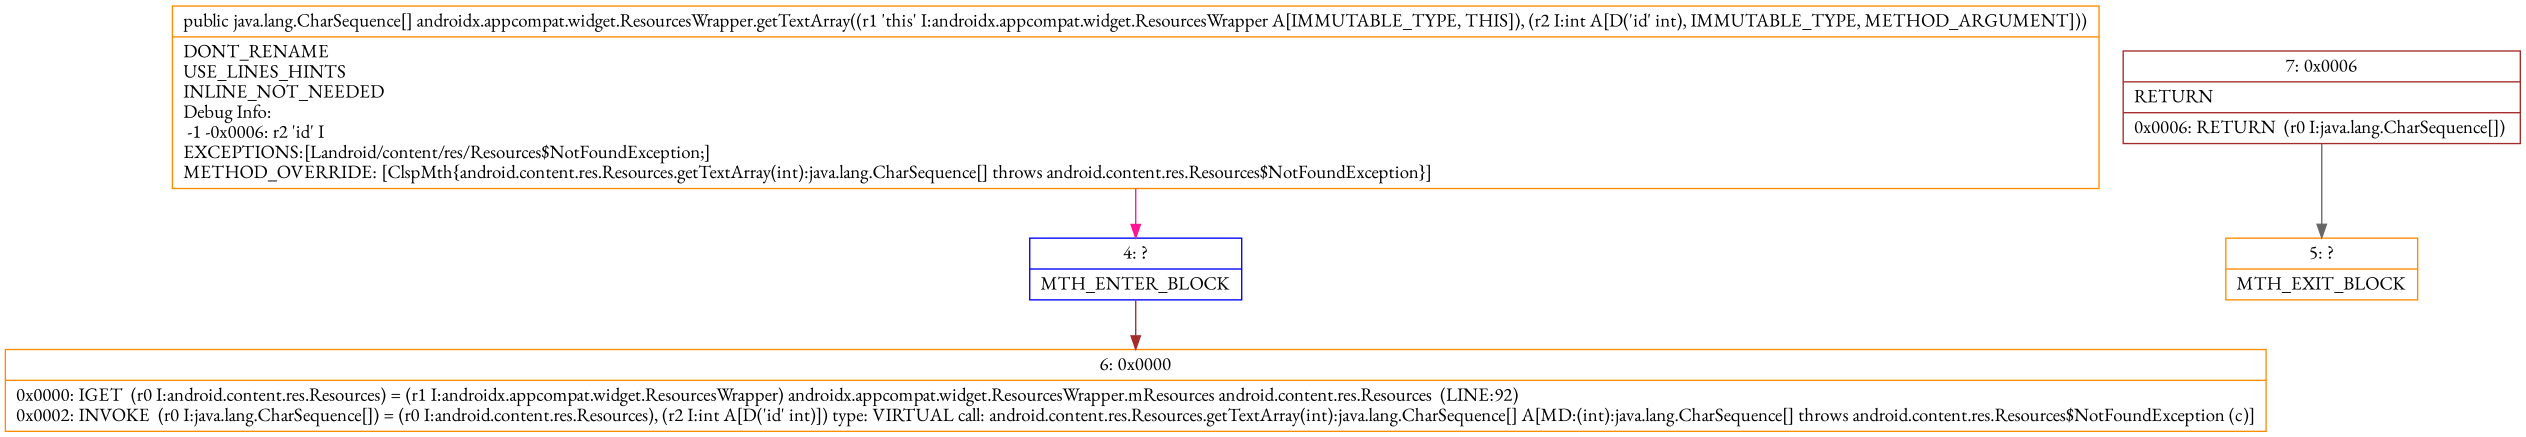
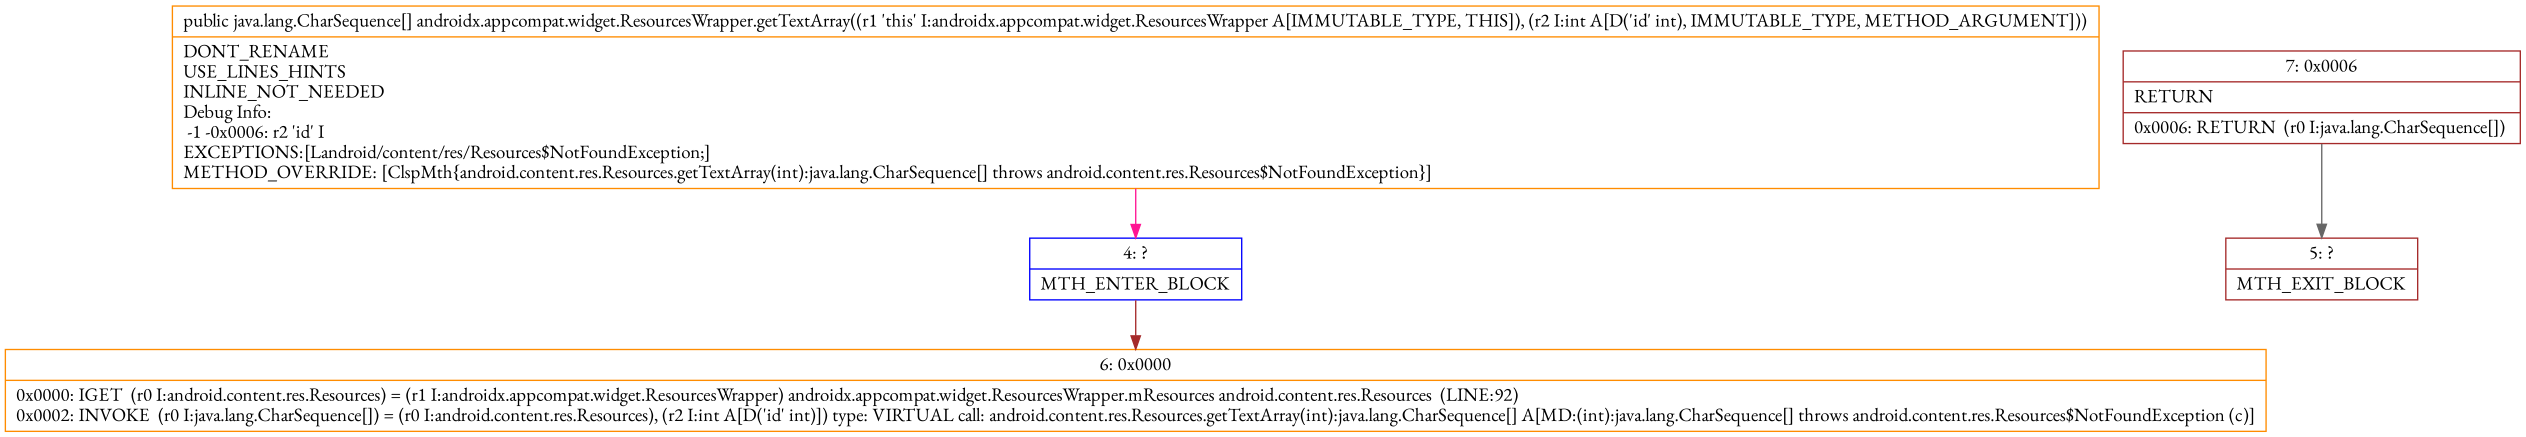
(2322, 269) -> (2322, 269)
